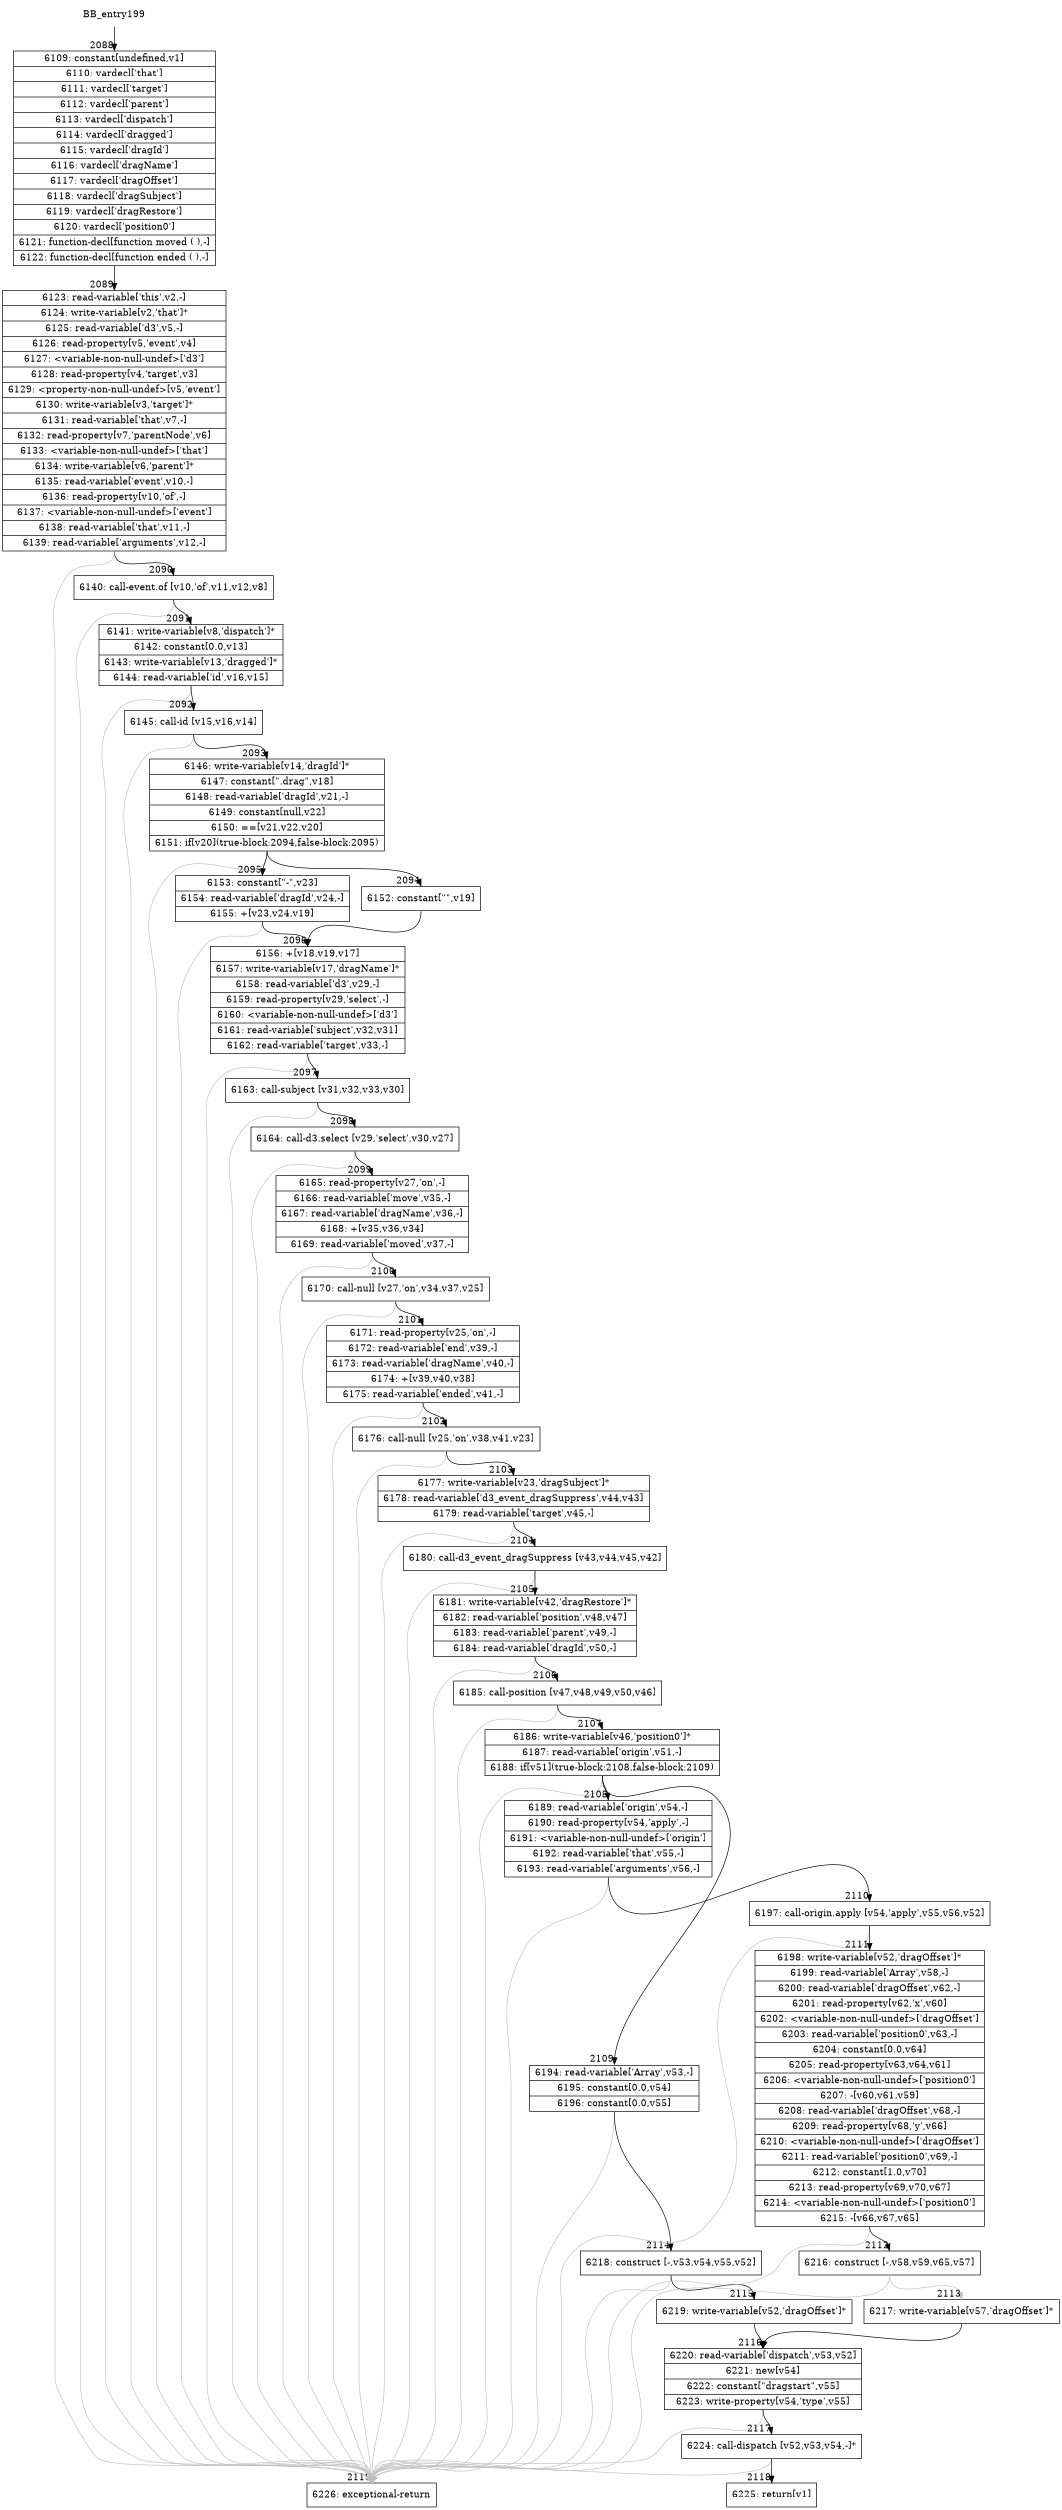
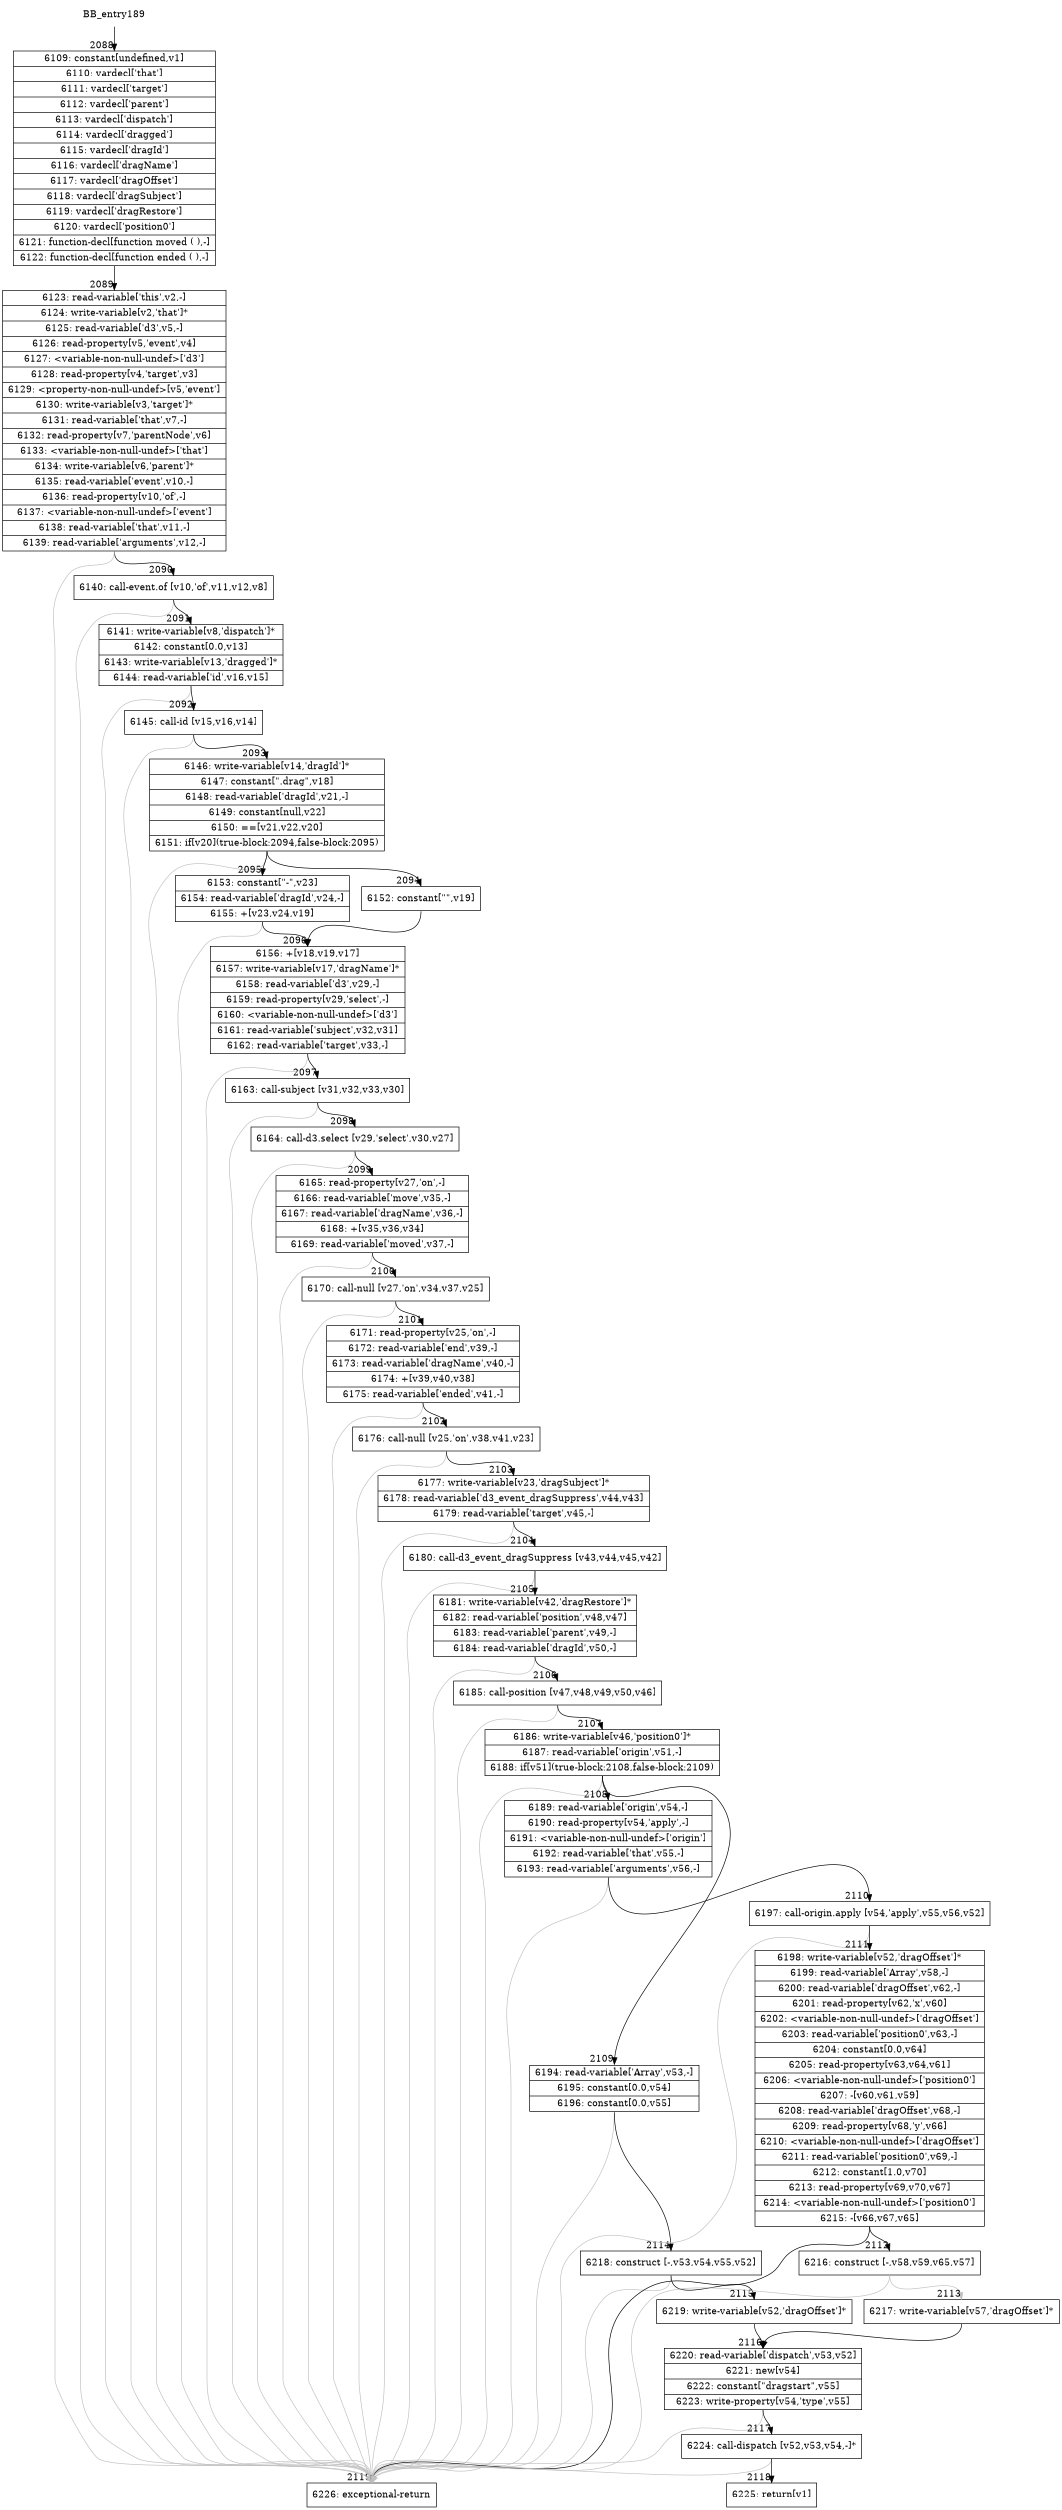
(114, 15) -> (114, 15)
(609, 2356) -> (609, 2356)
